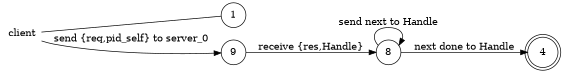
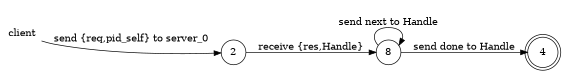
(234, 15) -> none
(464, 47) -> (464, 47)
(234, 52) -> (234, 52)
